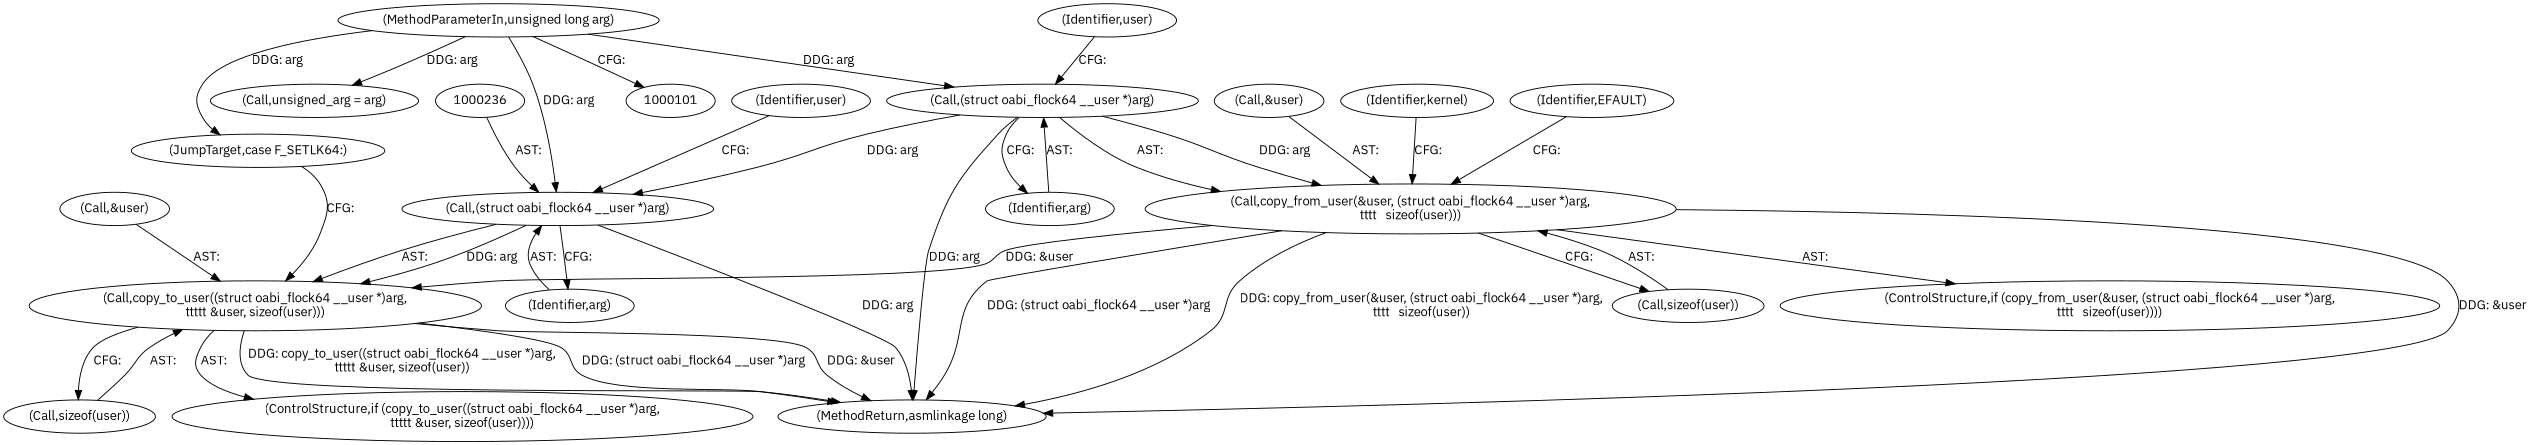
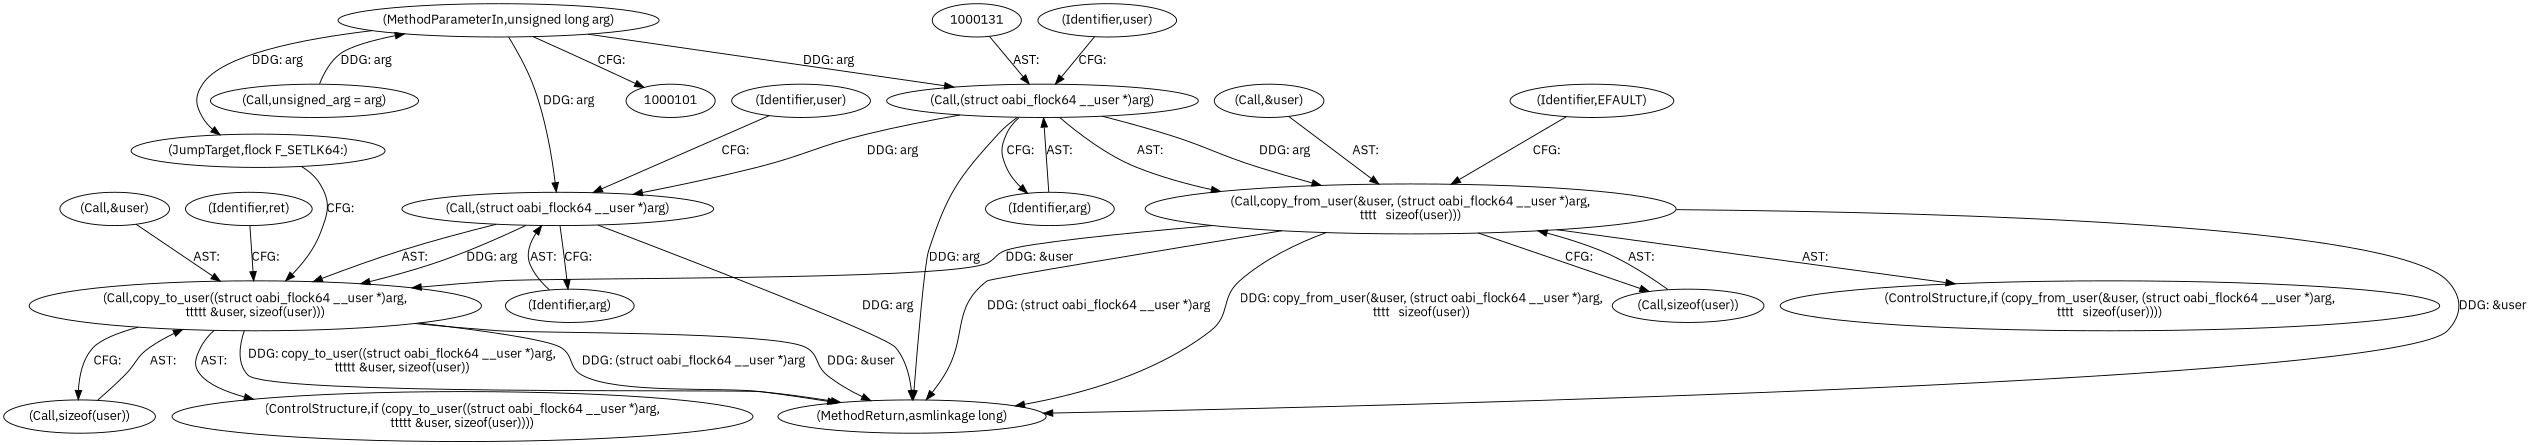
none -> (977, 20)
(414, 60) -> (350, 49)
(480, 101) -> none
(1417, 101) -> none
(258, 151) -> (258, 151)
none -> (249, 209)
